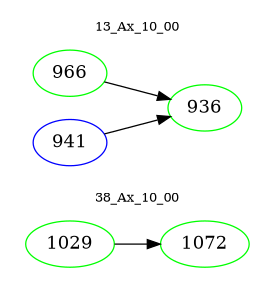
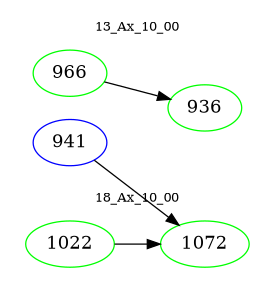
(131, 127) -> (139, 195)
(137, 198) -> (137, 198)
(70, 244) -> (70, 244)
